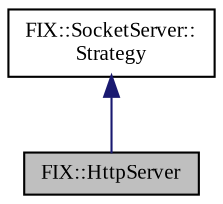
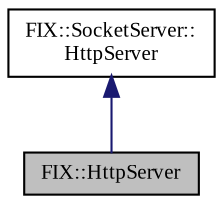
(112, 43) -> (112, 43)
